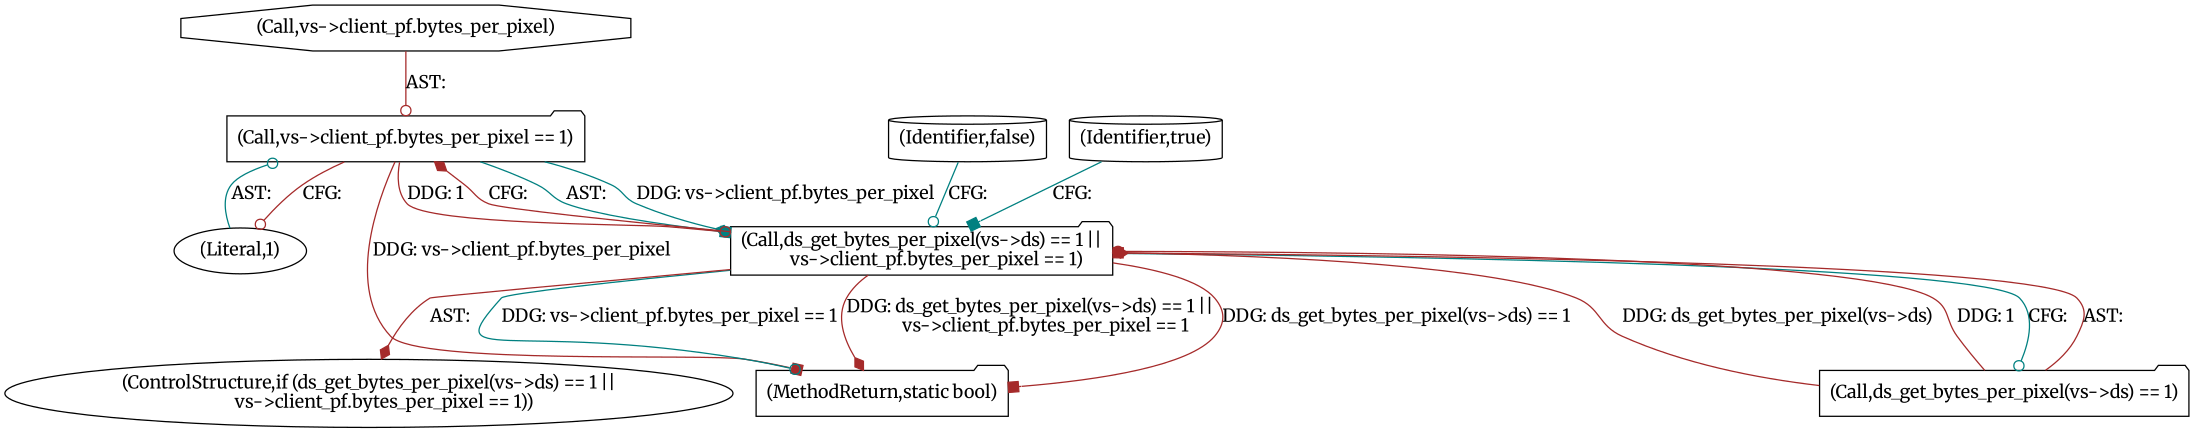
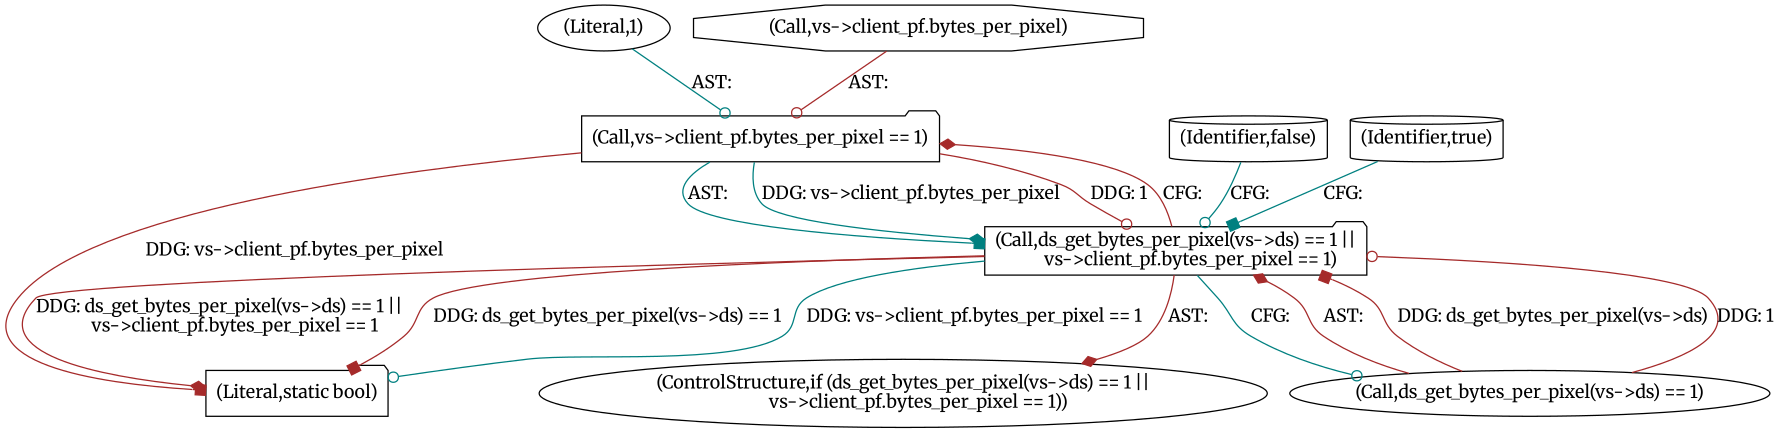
(300, 186) -> none
(882, 393) -> (297, 393)
(2004, 393) -> (1530, 393)
